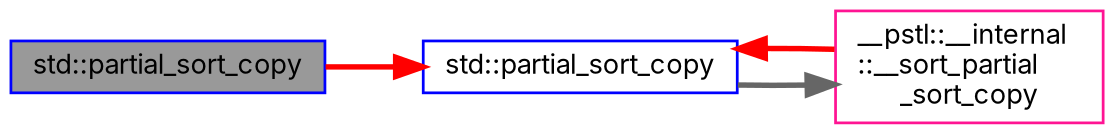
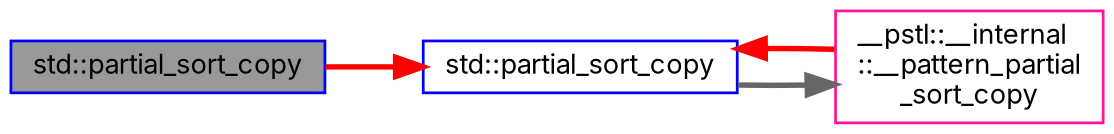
(969, 67) -> (969, 67)
